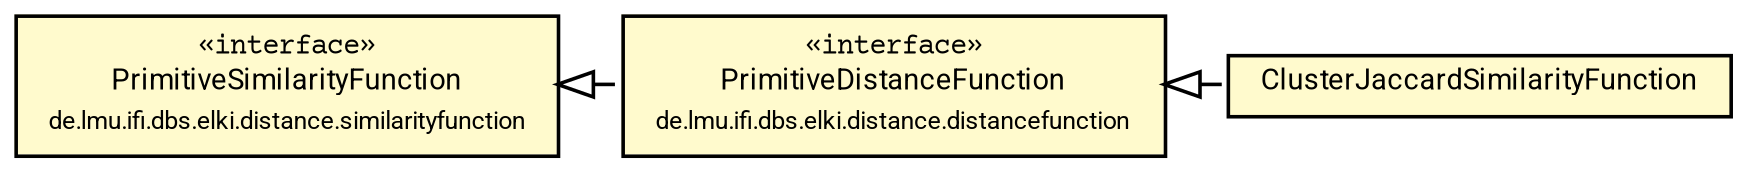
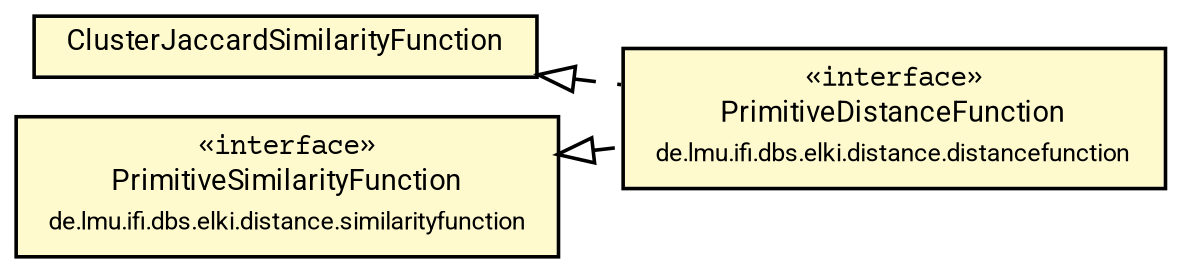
(1214, 84) -> (598, 82)
